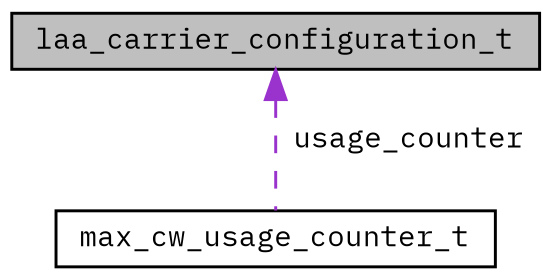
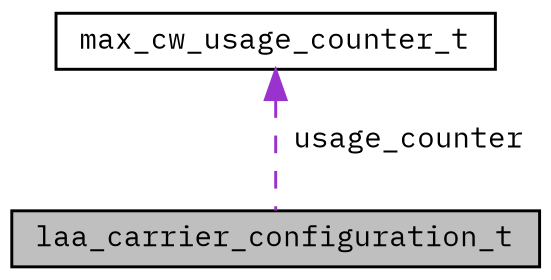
(276, 155) -> (276, 155)
